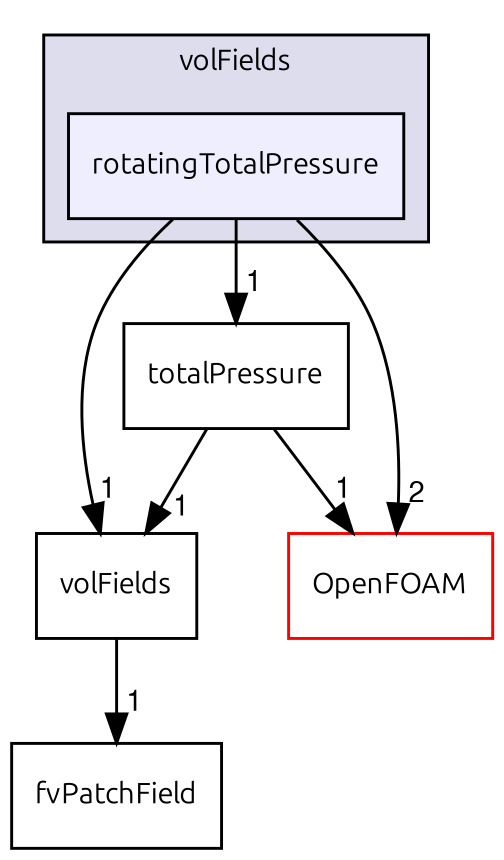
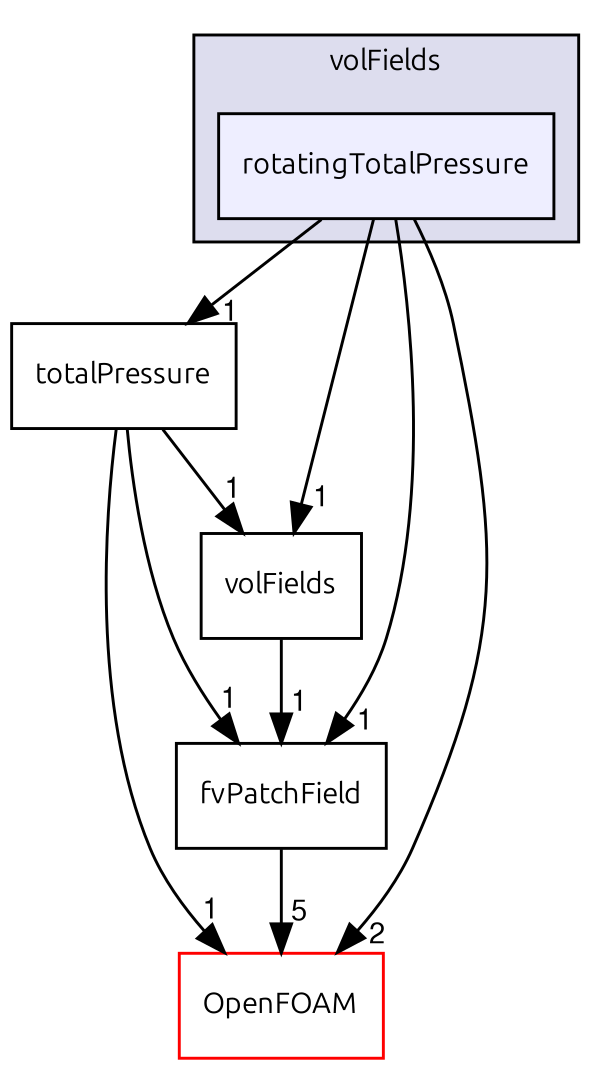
none -> (412, 475)
none -> (154, 581)
none -> (281, 887)
